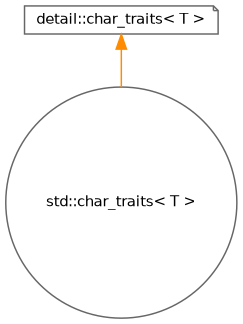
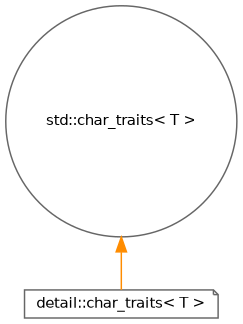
(121, 68) -> (121, 271)
